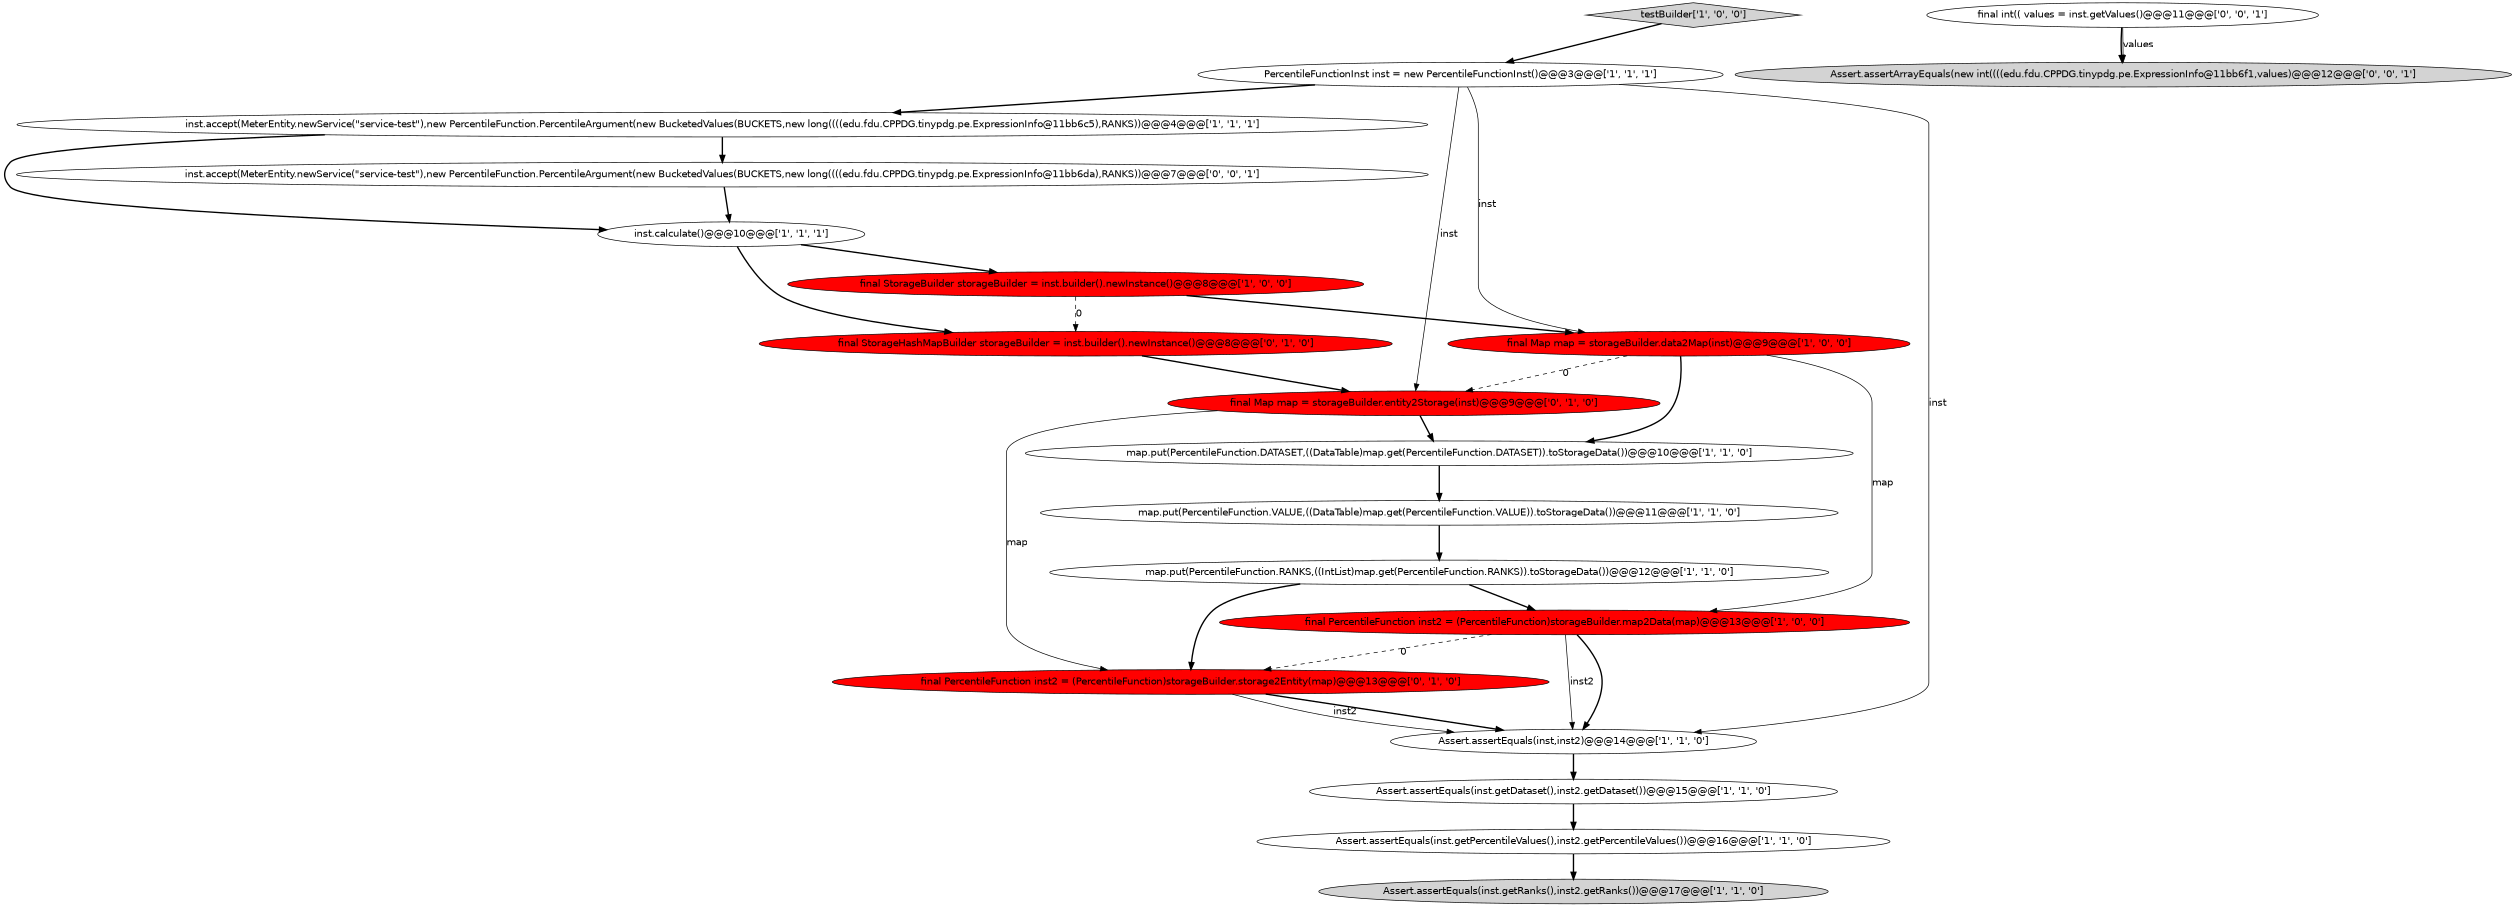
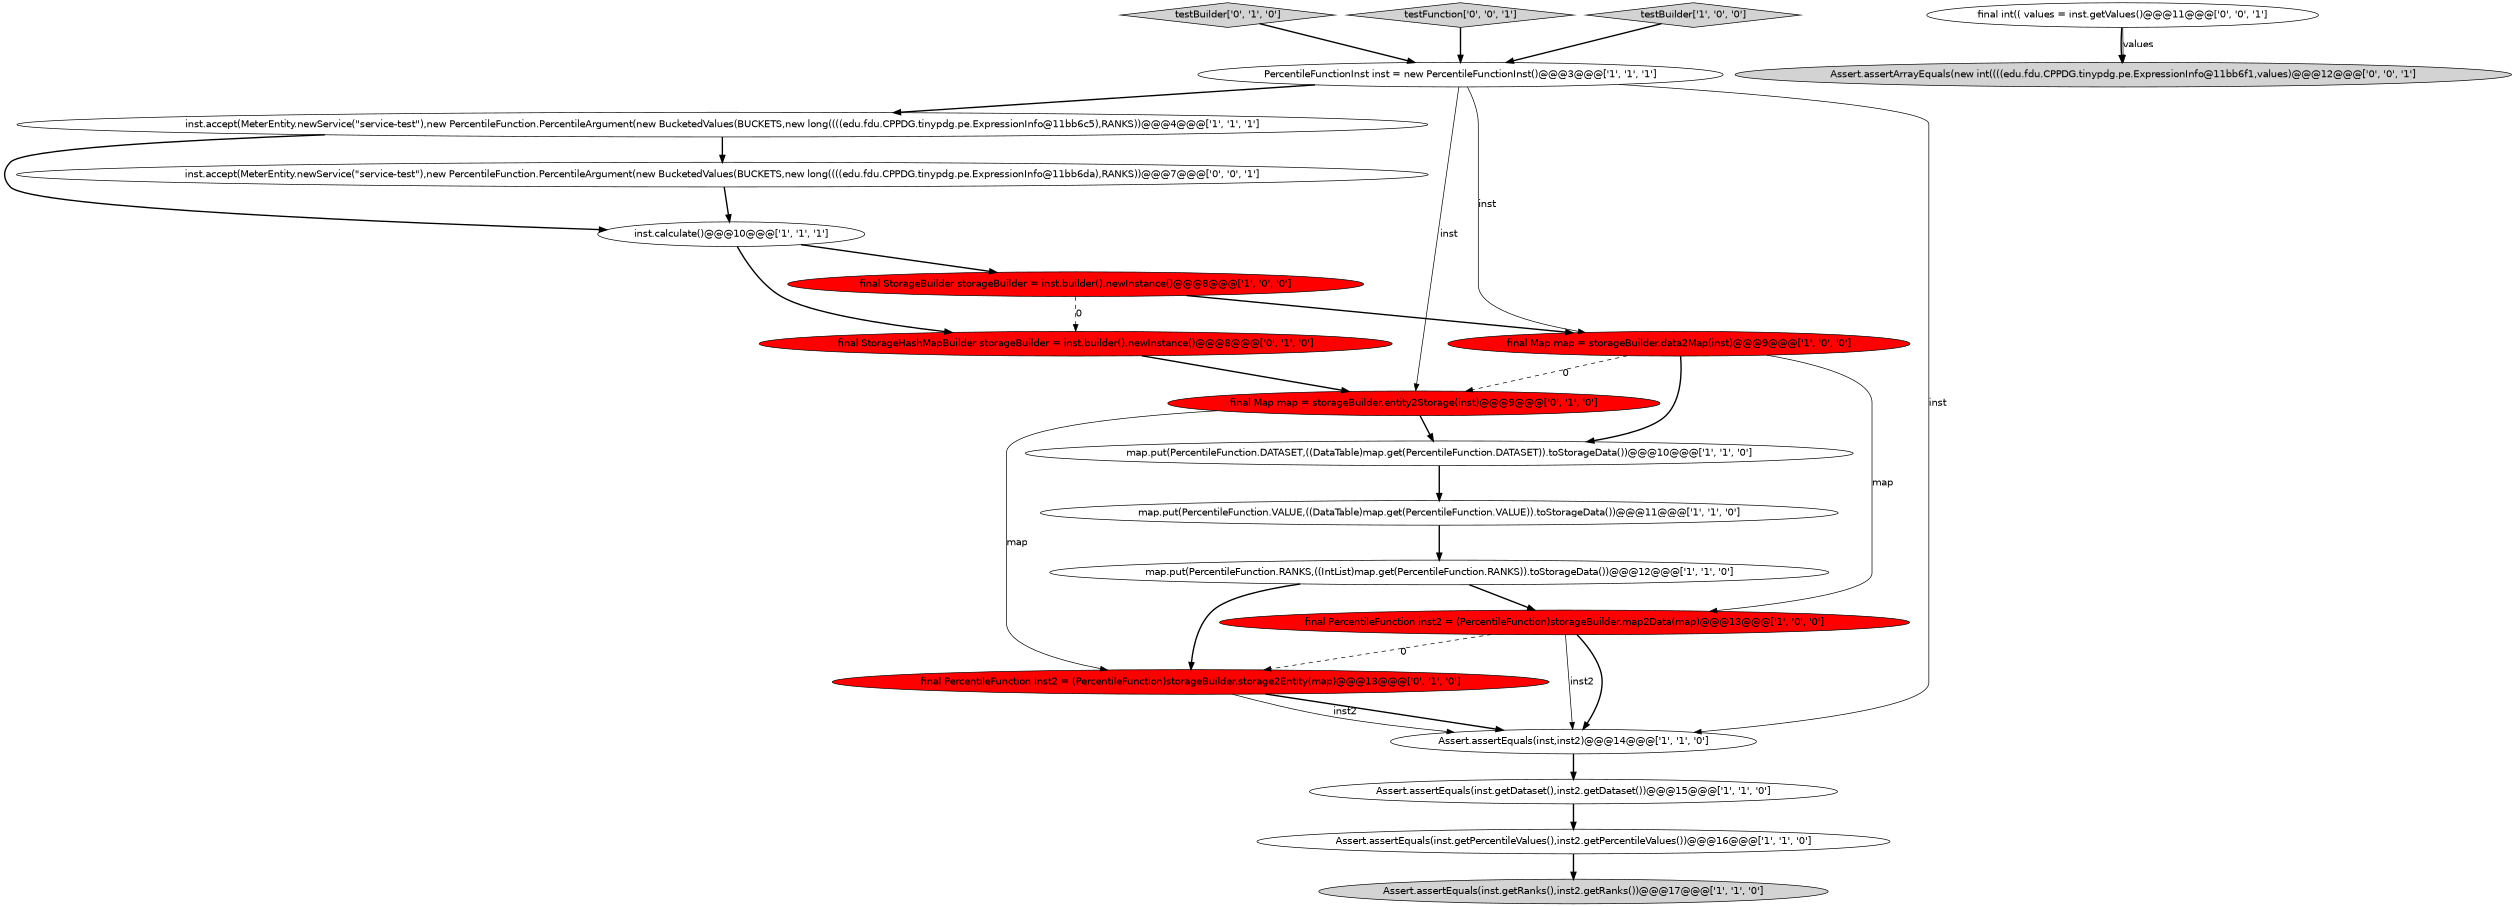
none -> (1228, 15)
none -> (1461, 15)
